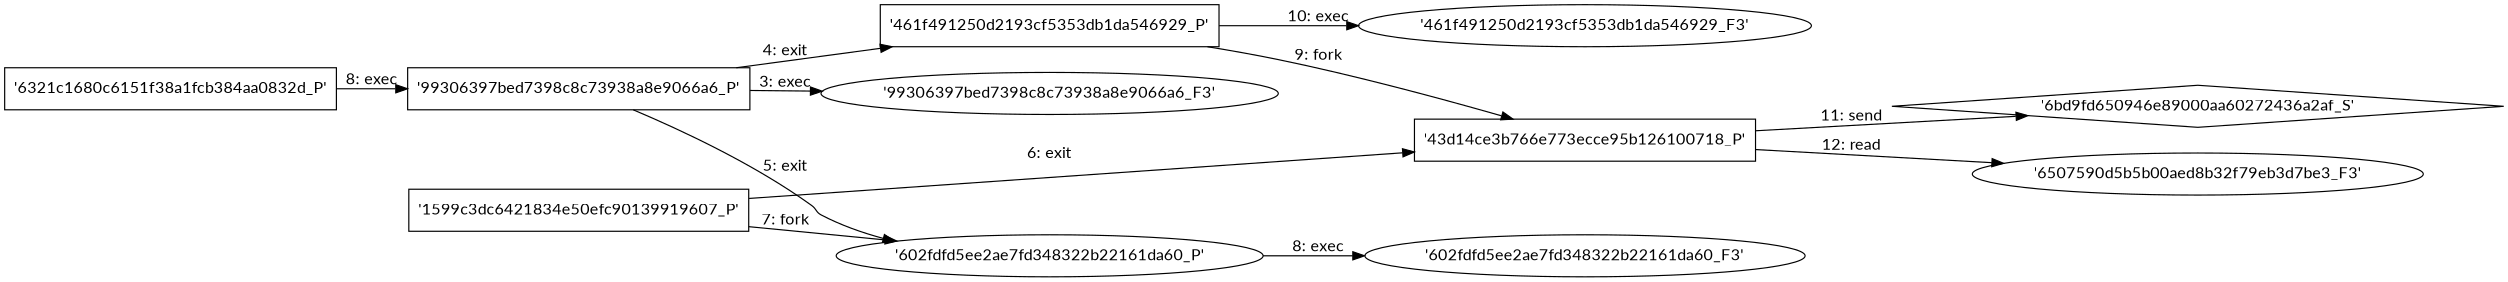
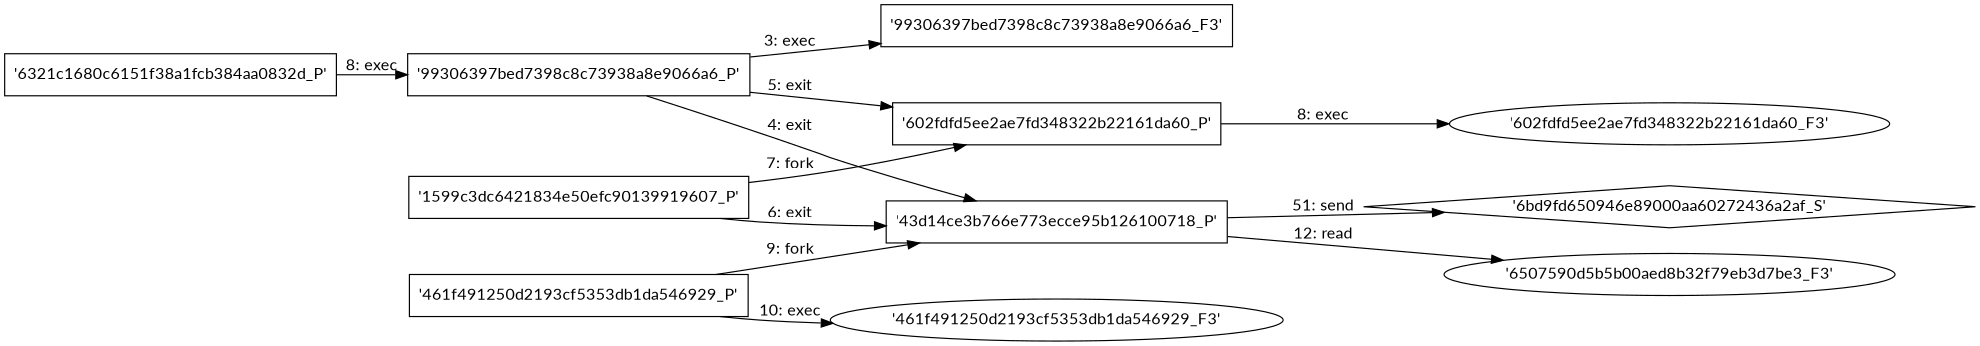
(808, 58) -> (805, 149)
(1050, 93) -> (1057, 26)
(1851, 116) -> (1323, 206)
(1050, 256) -> (1057, 124)
